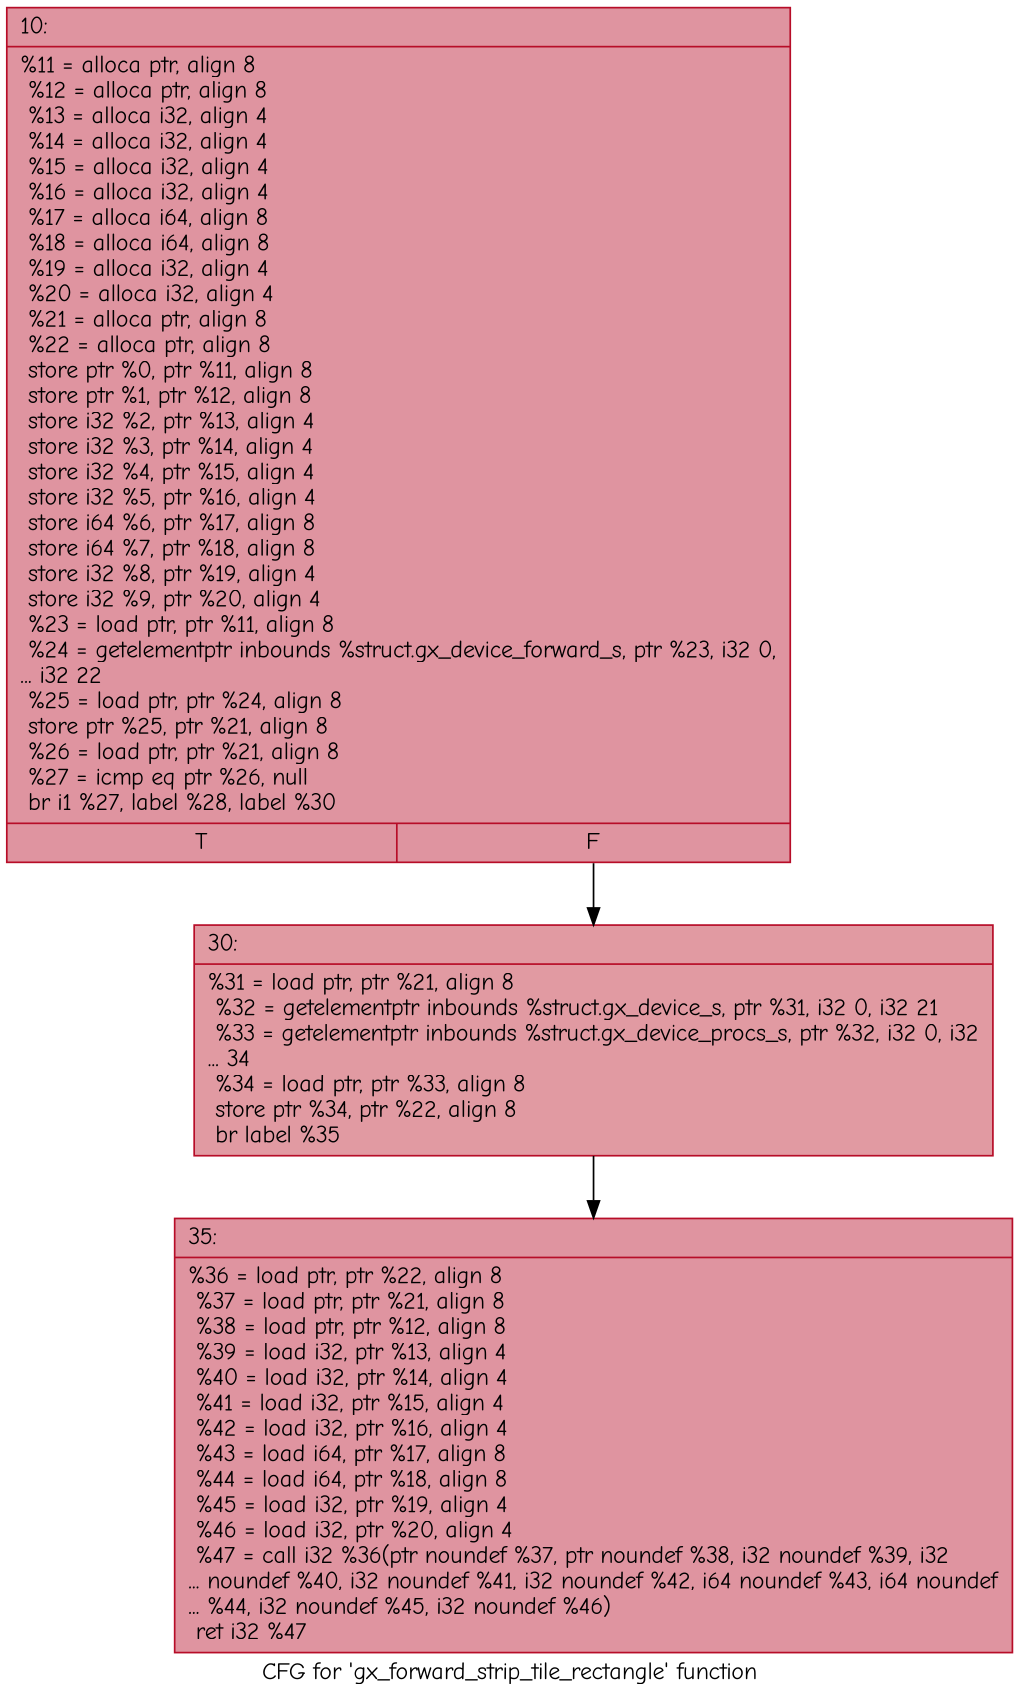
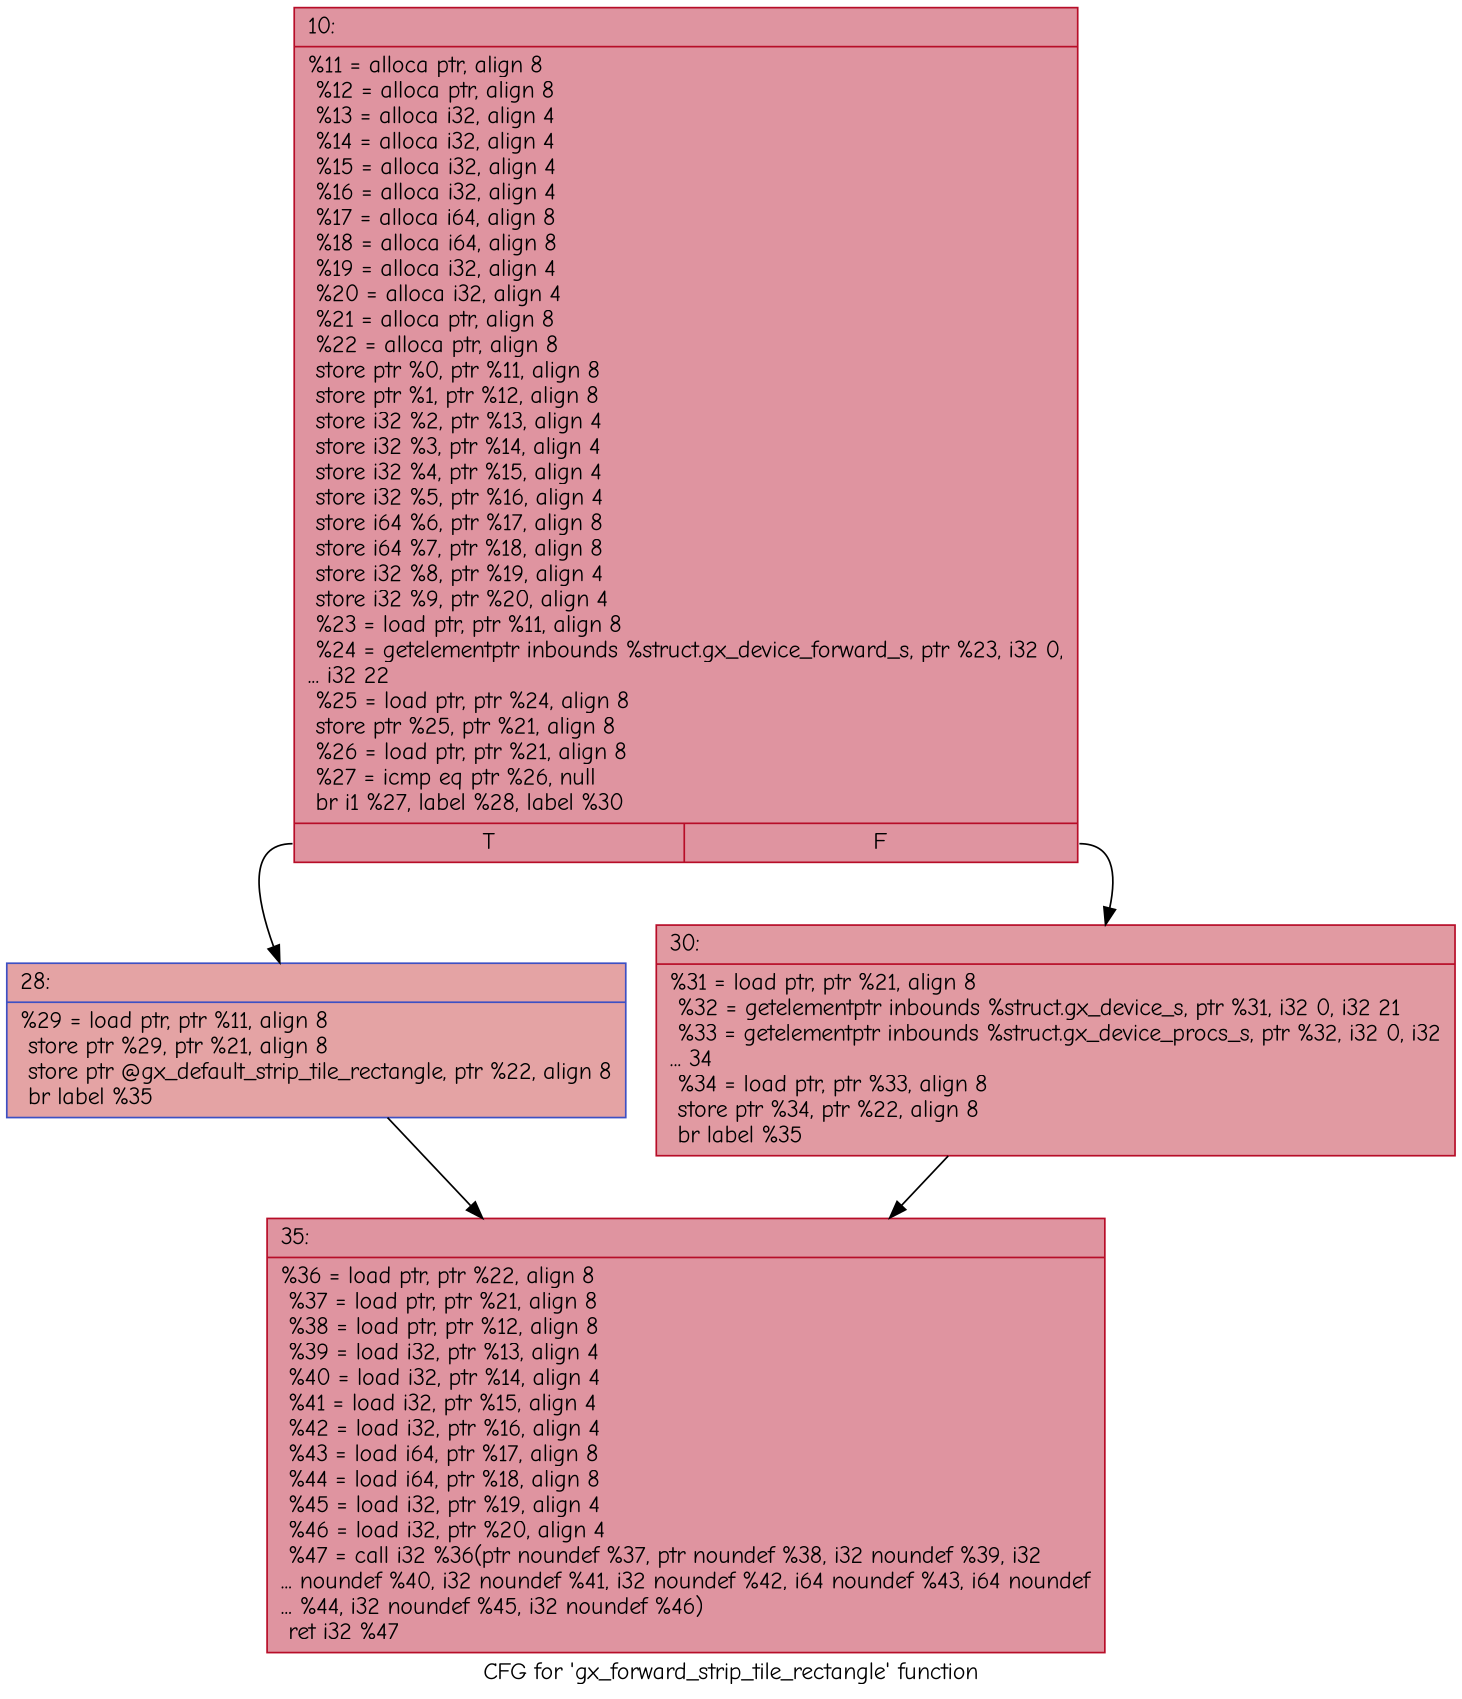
none -> (316, 1040)
